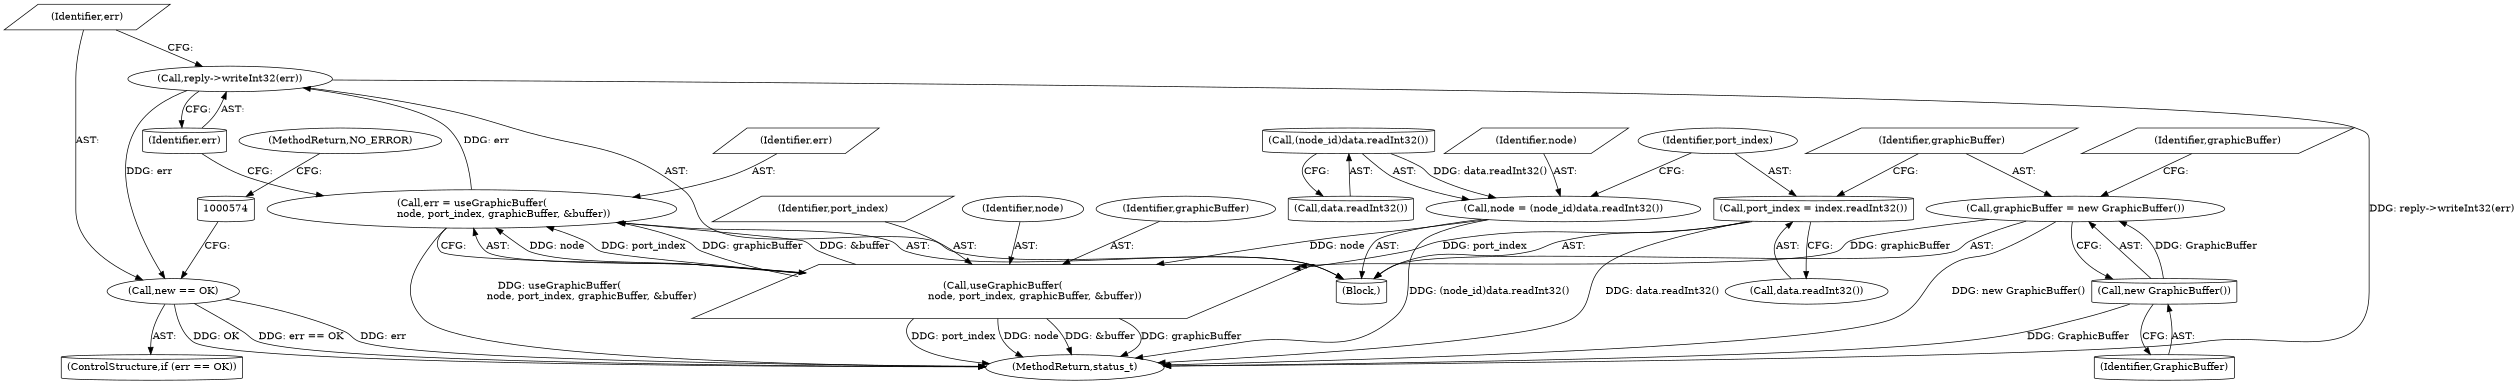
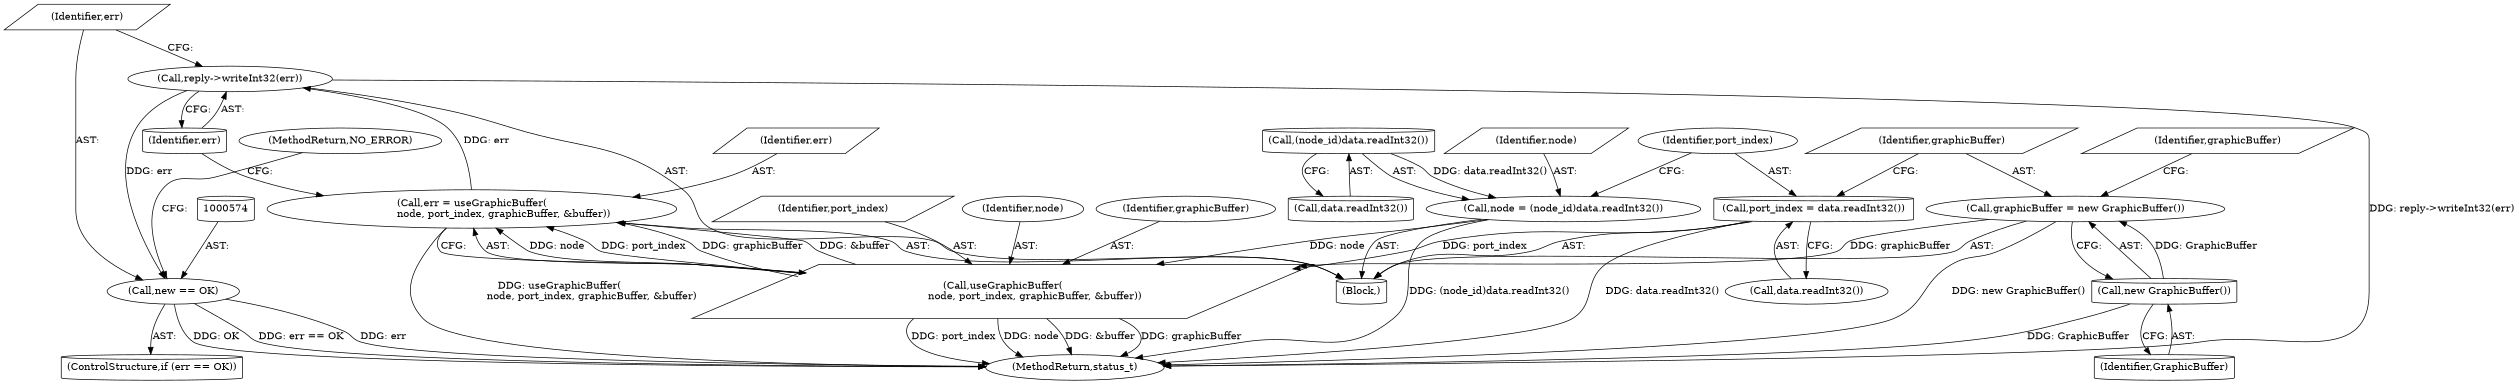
(286, 173) -> (189, 179)
(1814, 209) -> (1814, 209)
(219, 246) -> (219, 246)
